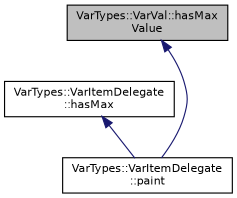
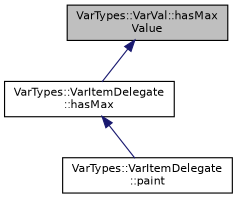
(187, 105) -> (115, 65)
